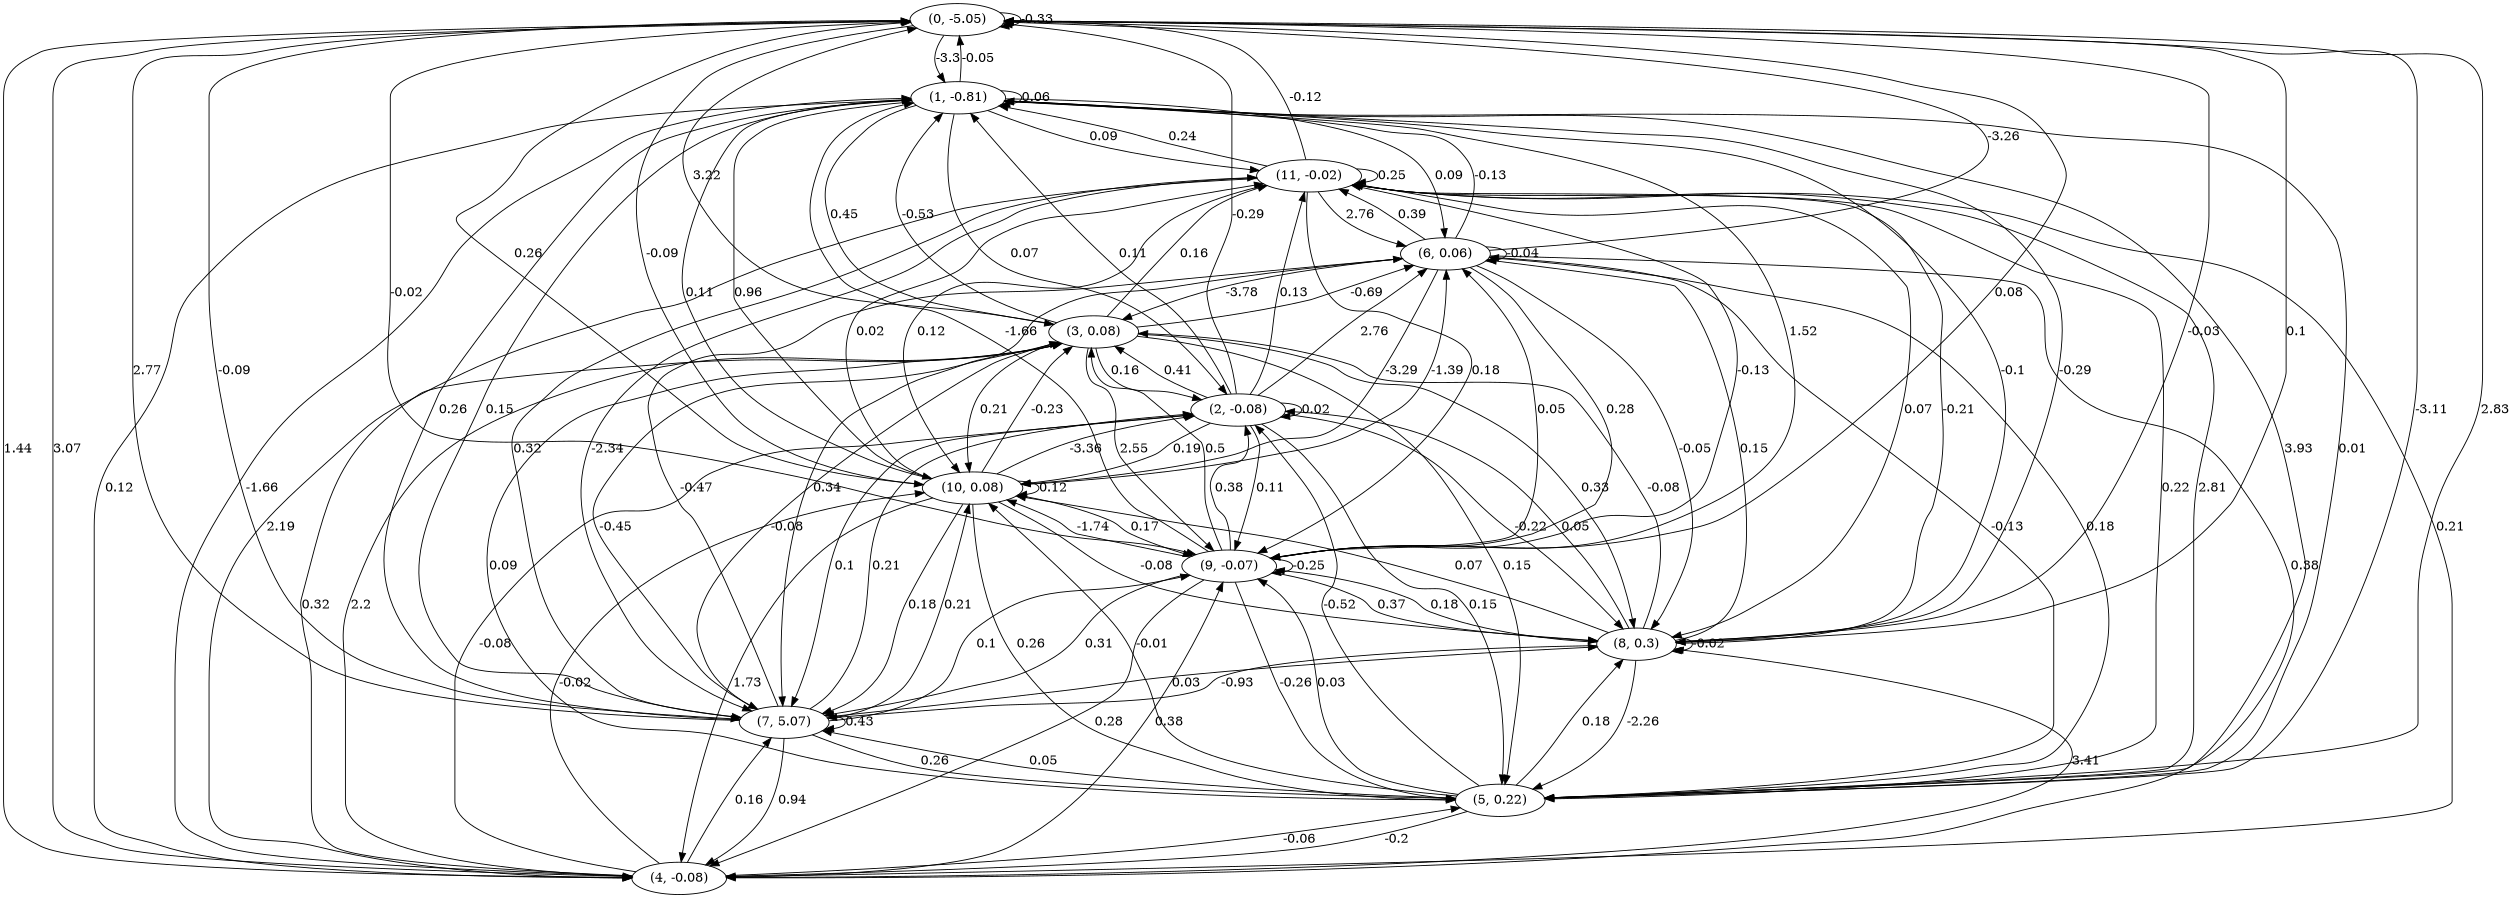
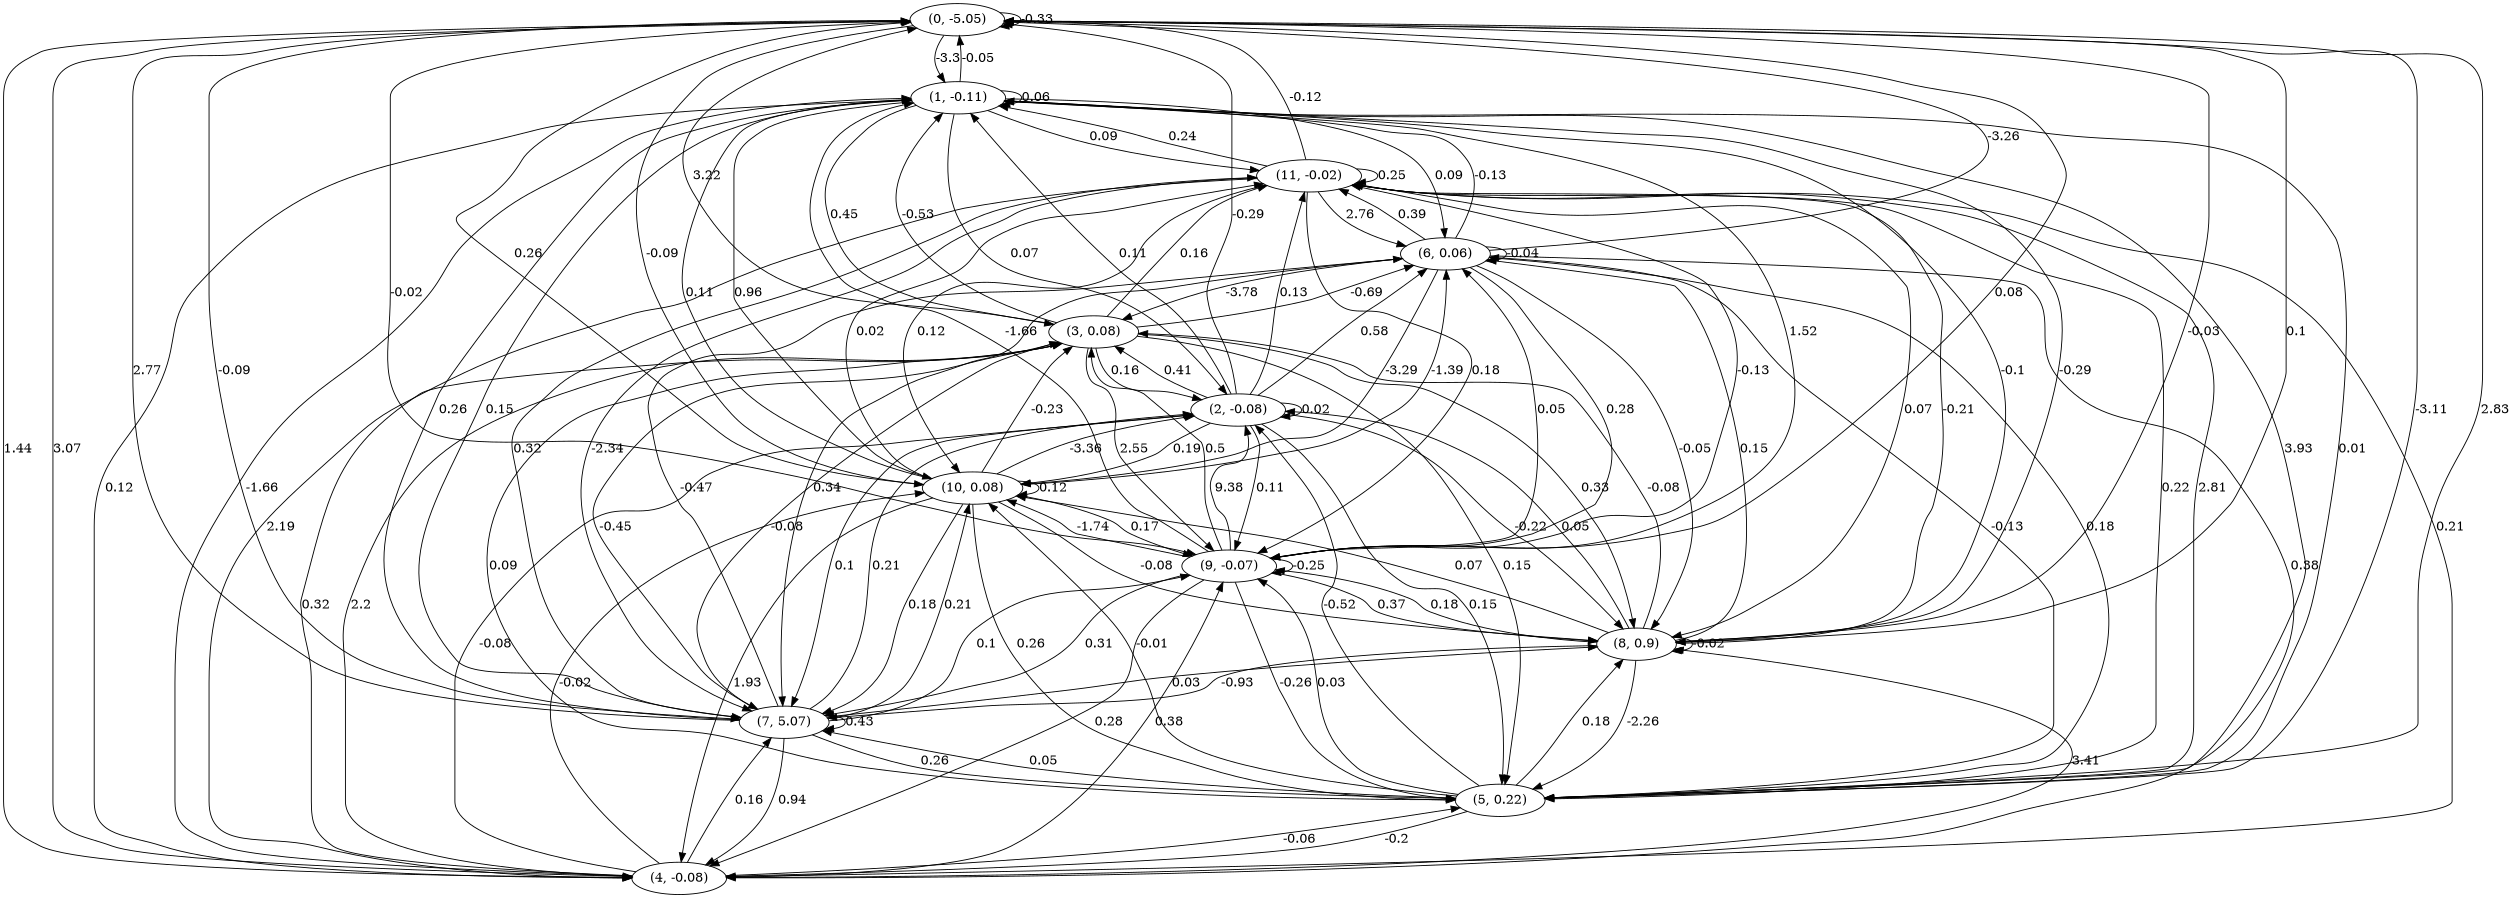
(958, 98) -> (958, 98)
(1375, 332) -> (1375, 332)
(987, 384) -> none
(1229, 488) -> (1229, 488)
(1637, 644) -> (1637, 644)
(747, 683) -> (747, 683)
